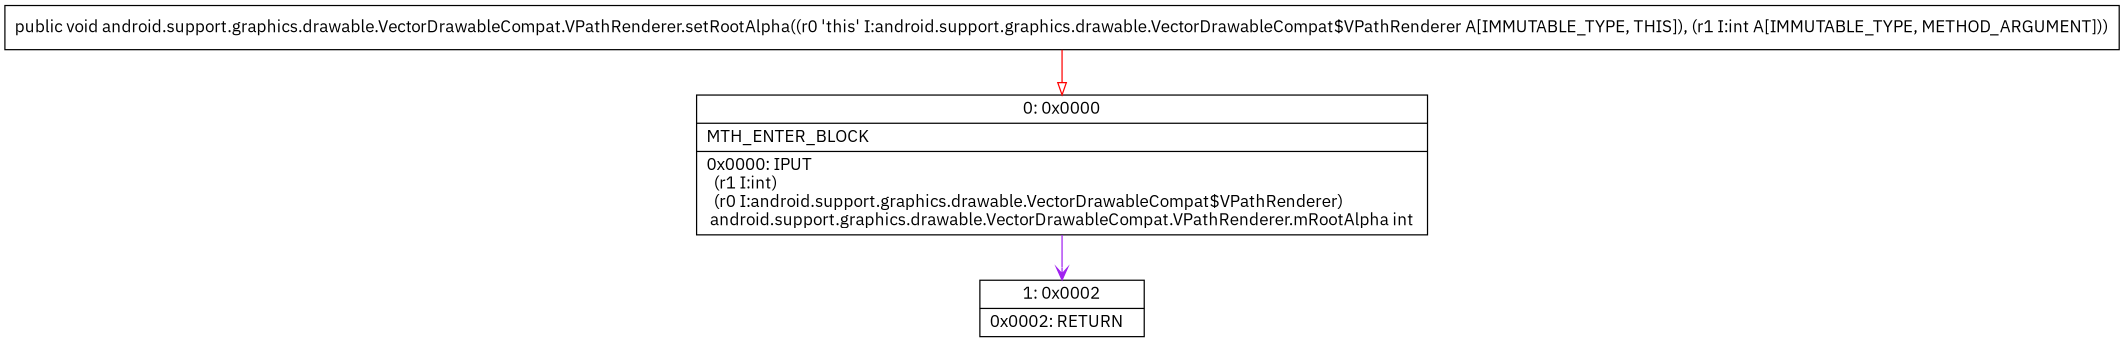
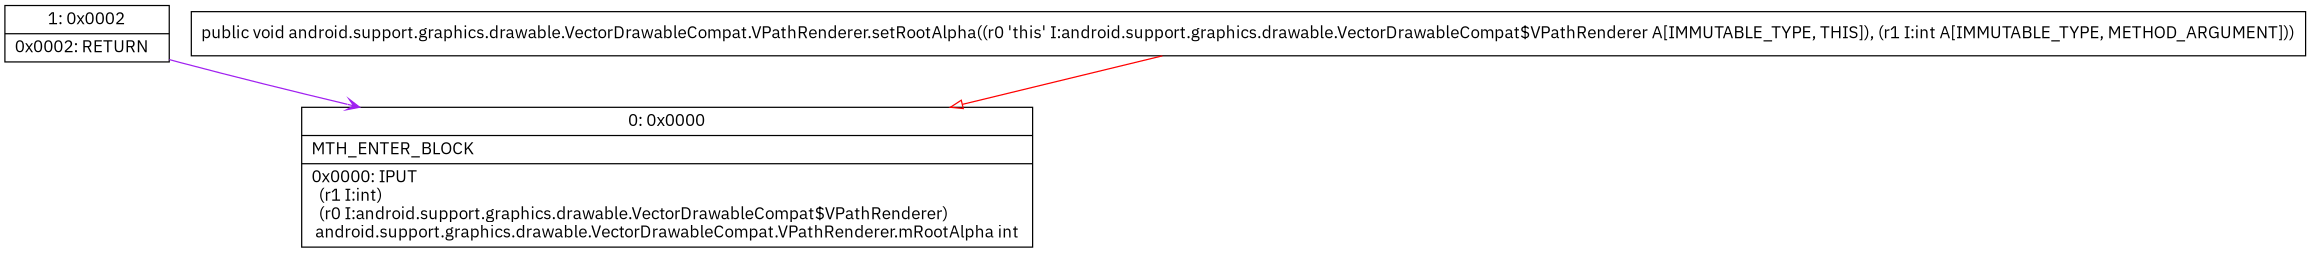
(1062, 251) -> (258, 83)
